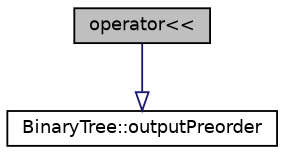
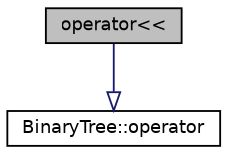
(142, 128) -> (114, 128)
